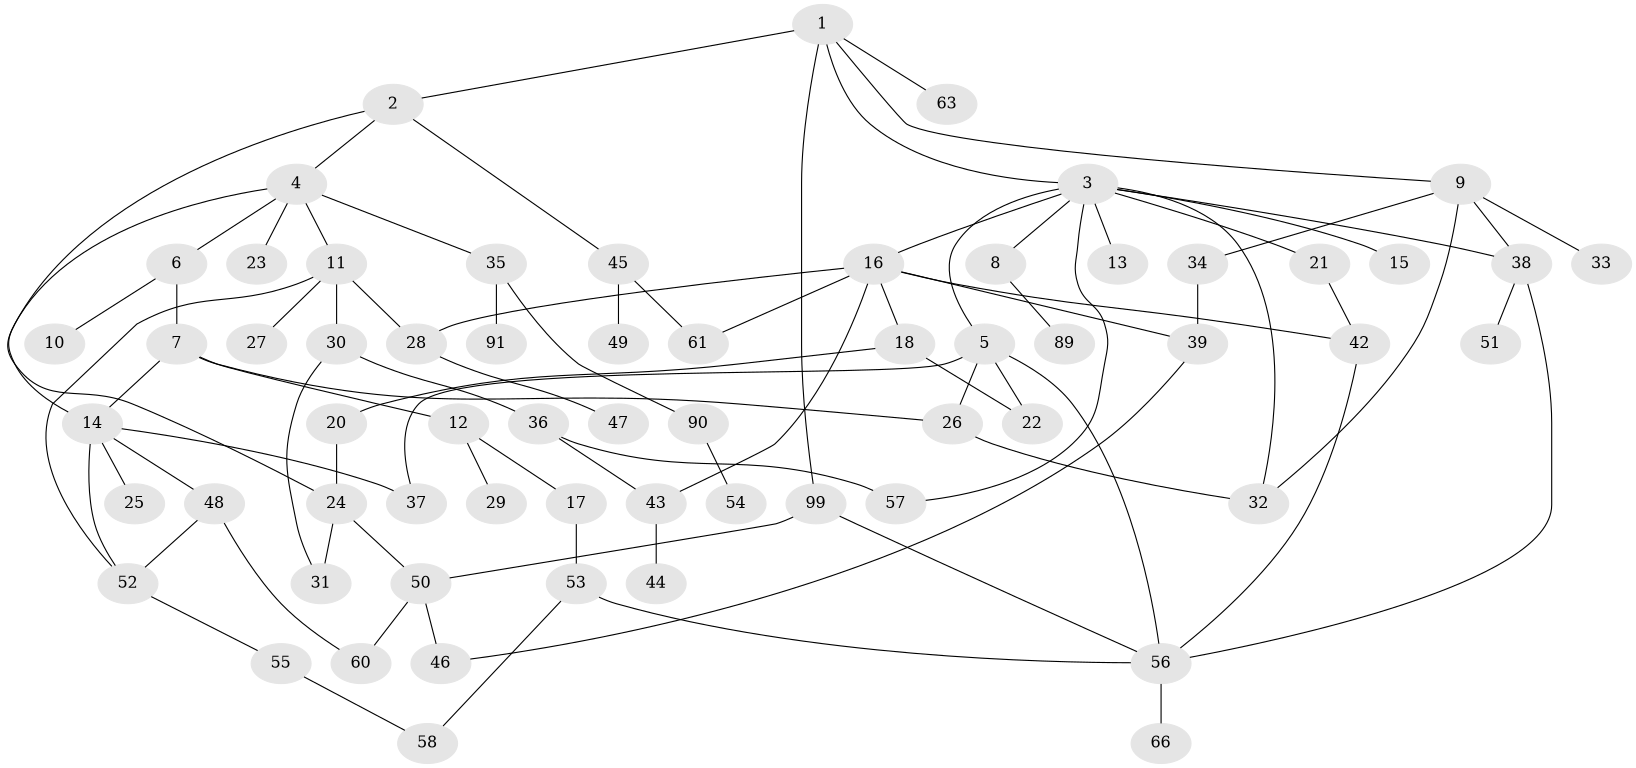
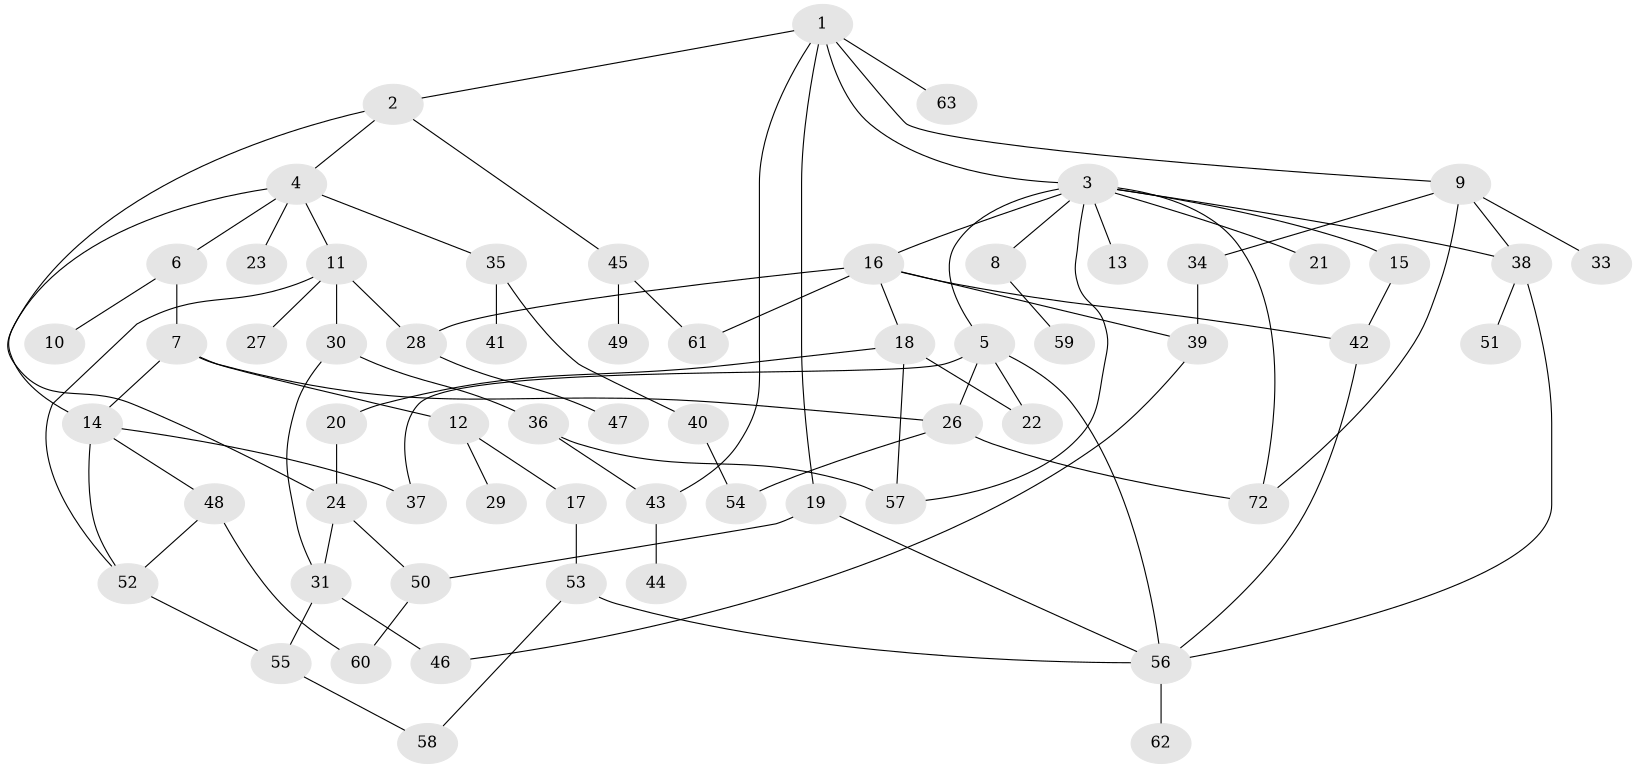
(1340, 304) -> (1380, 304)
(496, 344) -> (496, 344)
(1065, 344) -> (1065, 344)
(797, 419) -> (759, 266)
(698, 424) -> (698, 424)
none -> (900, 427)
none -> (842, 460)
(135, 504) -> none
(816, 504) -> (816, 504)
(1259, 504) -> (1259, 504)
(431, 624) -> (381, 624)
none -> (298, 629)
(1161, 744) -> (1161, 744)
